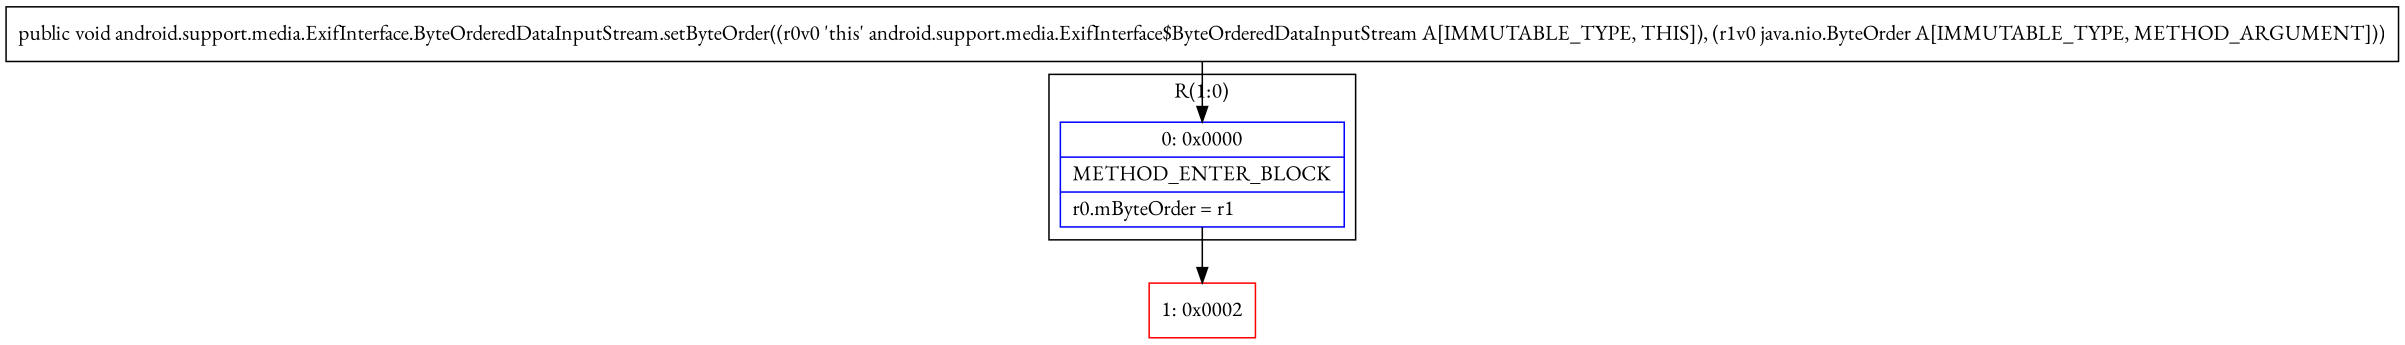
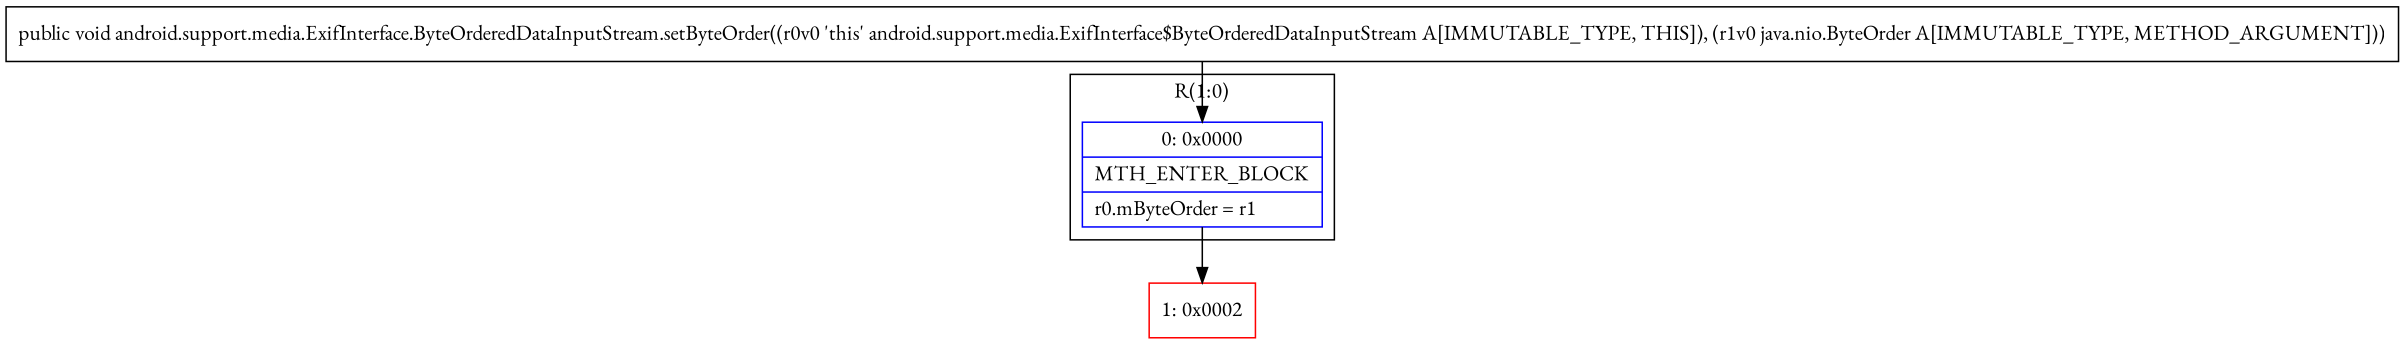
(1202, 174) -> (1202, 174)
